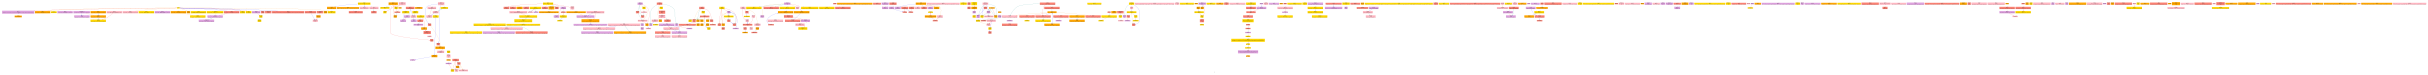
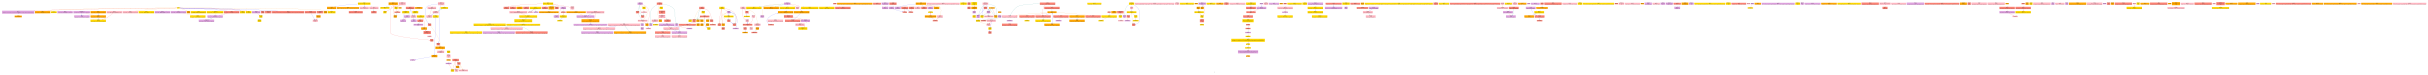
(771, 8) -> (771, 8)
(178, 12) -> (178, 12)
